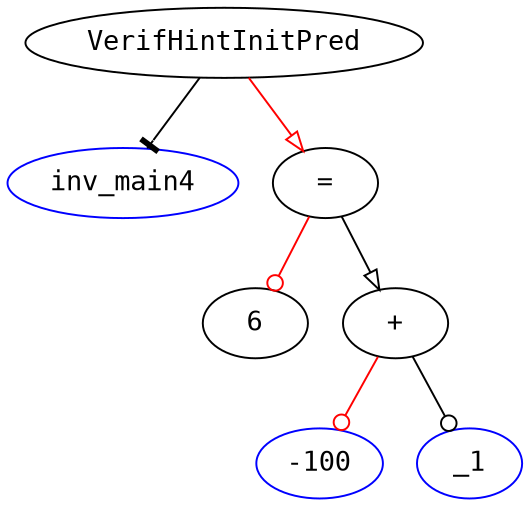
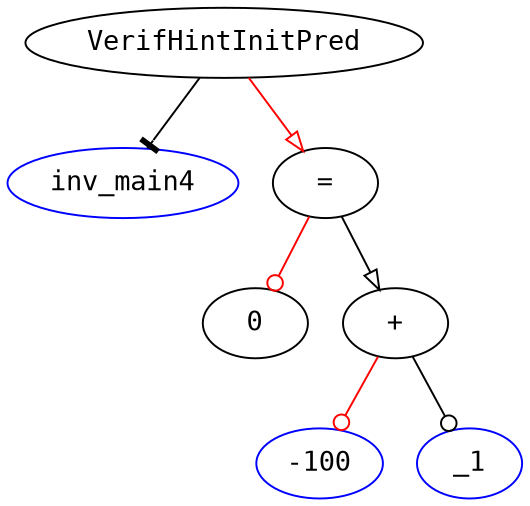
(255, 323) -> (255, 323)
